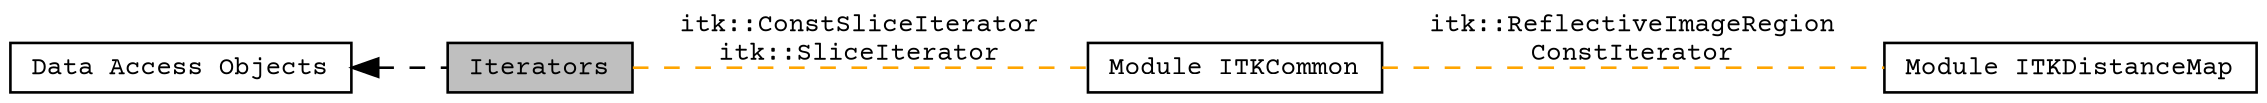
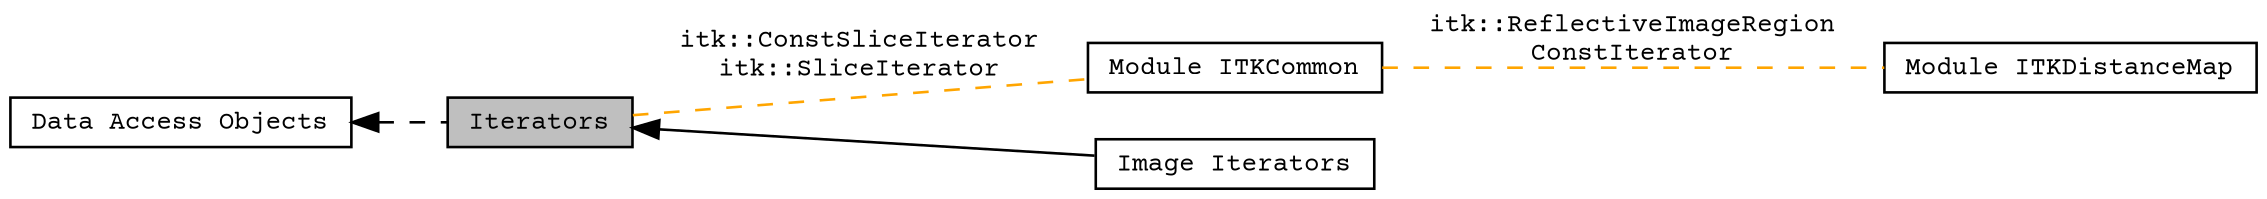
none -> (1235, 164)
